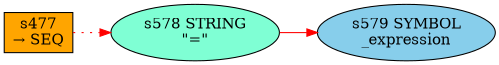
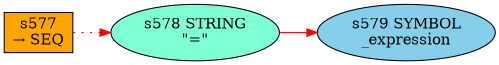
(39, 33) -> (39, 33)
